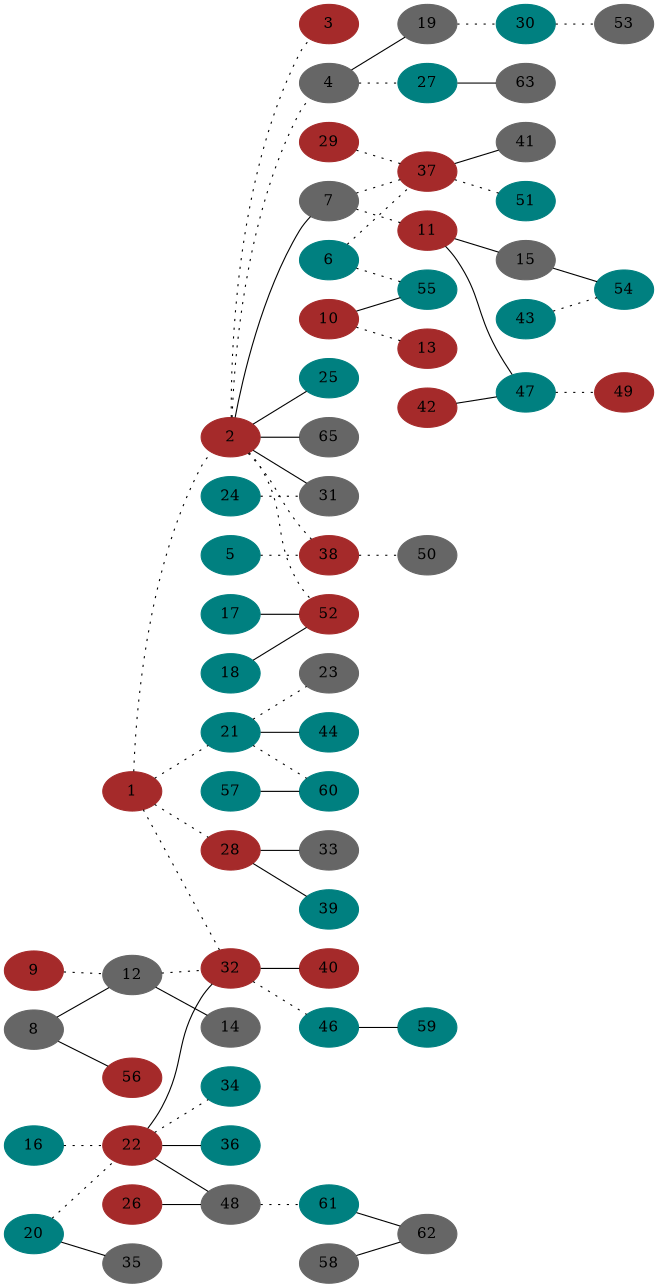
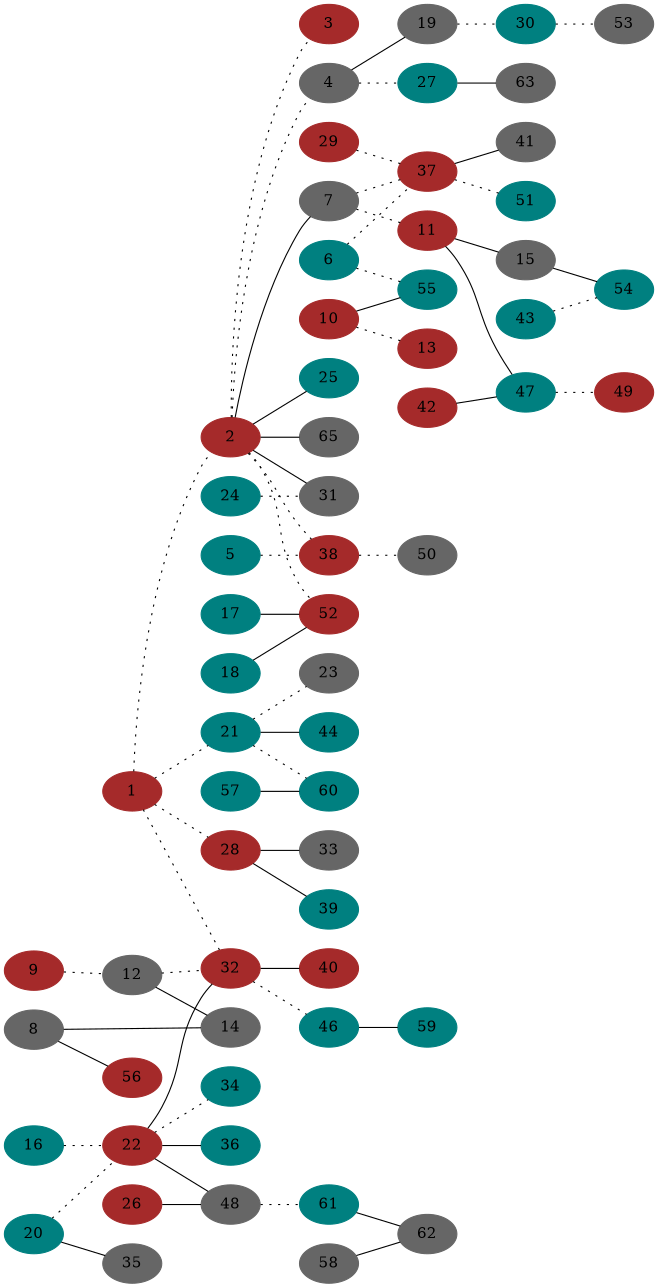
(83, 1002) -> (132, 1029)
